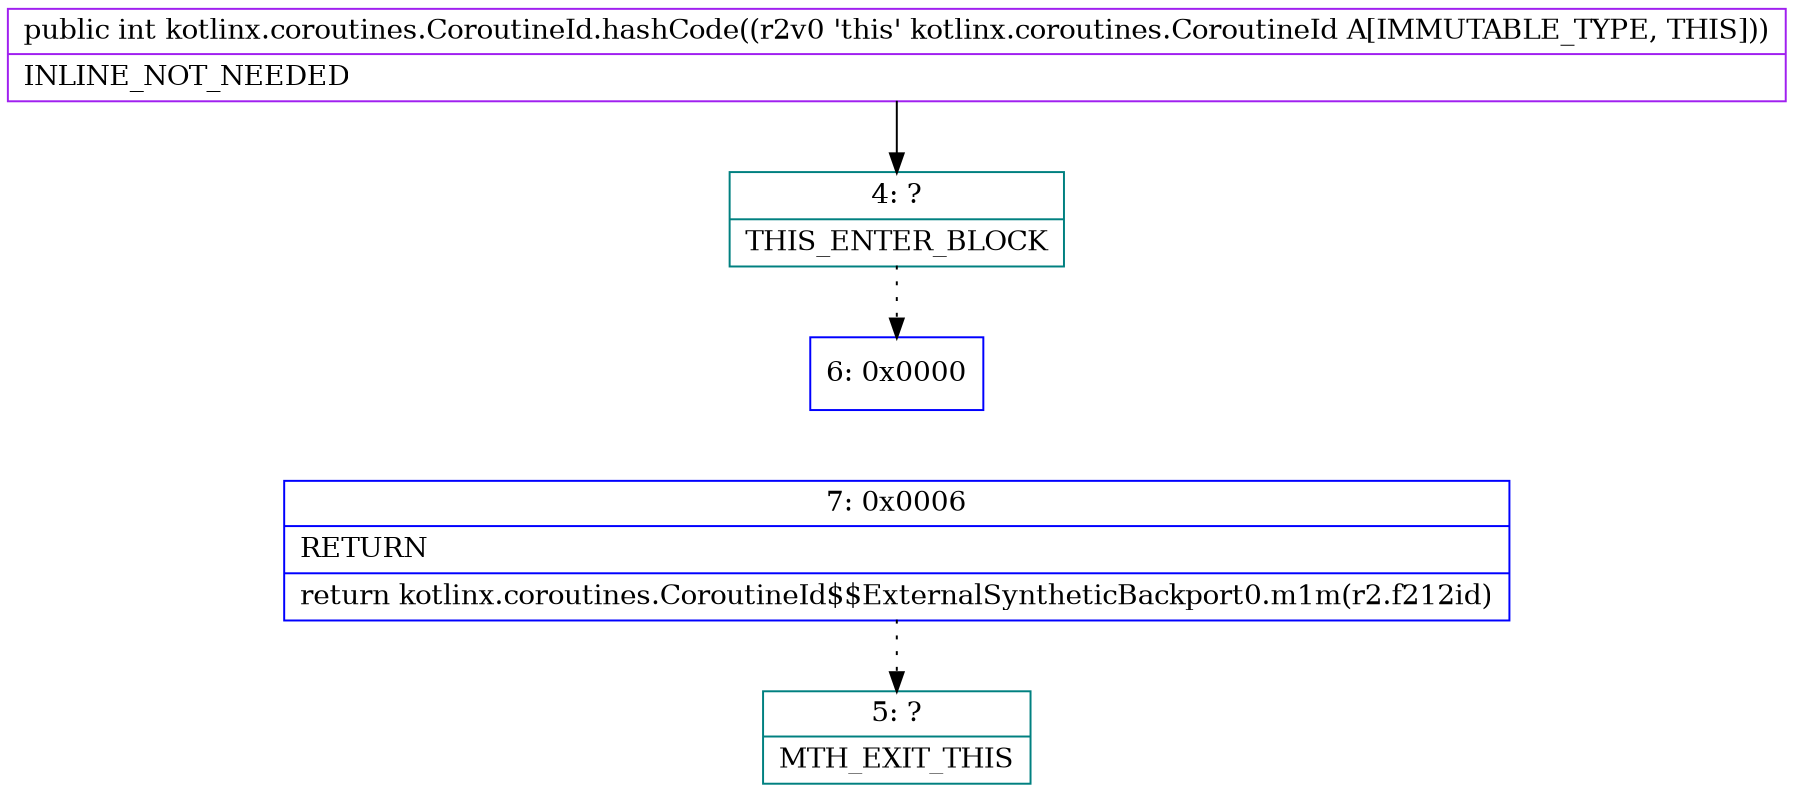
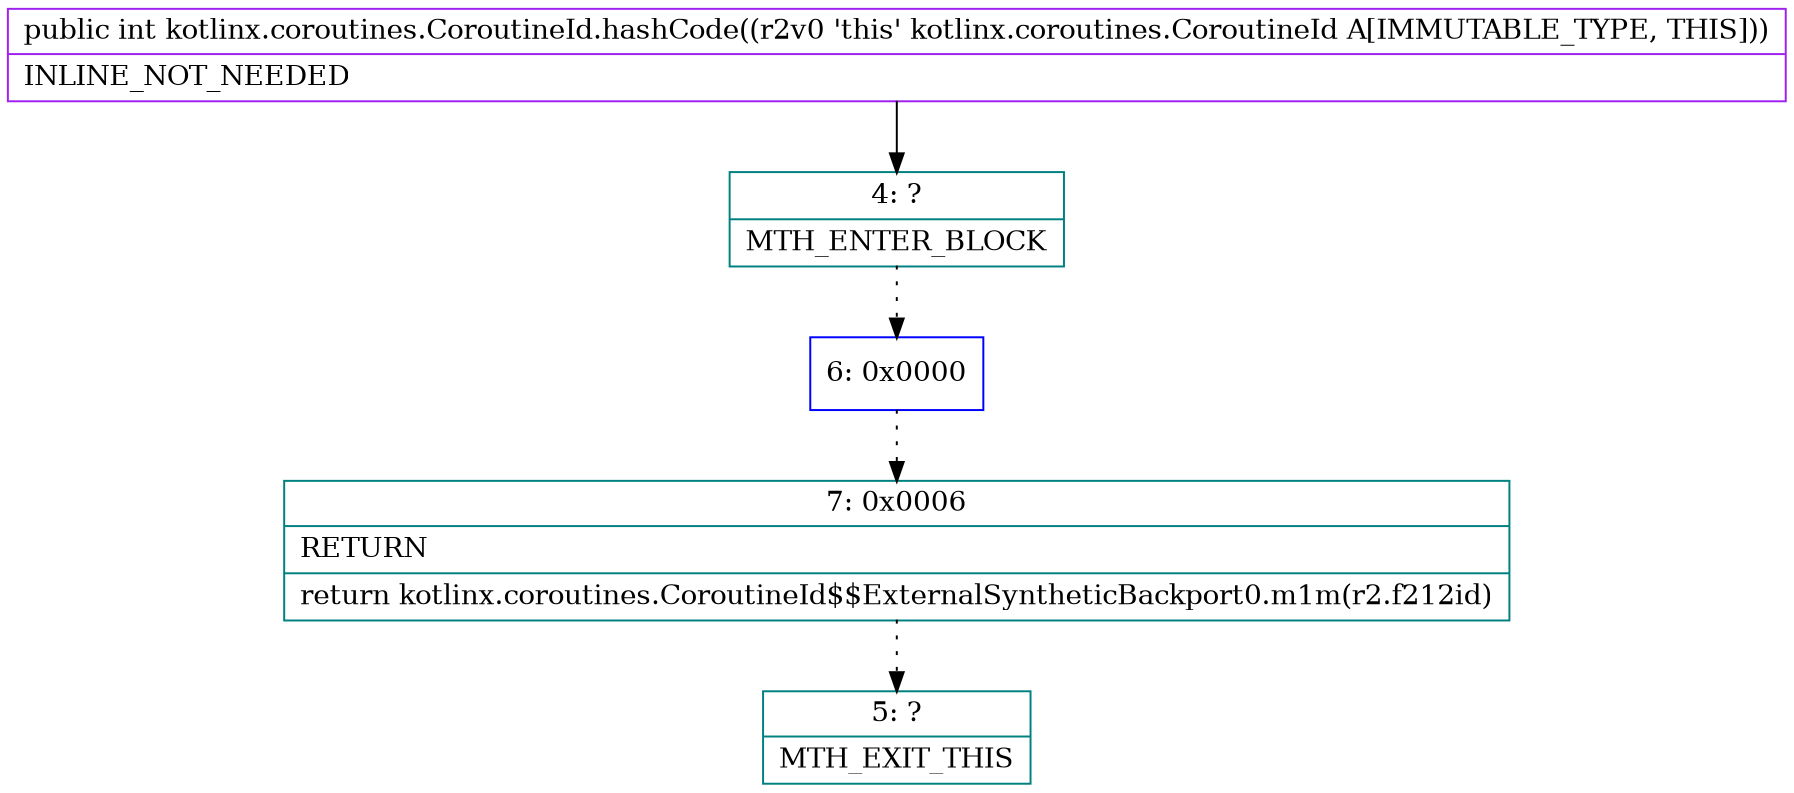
(897, 242) -> (897, 242)
none -> (897, 436)
(897, 551) -> (897, 551)
